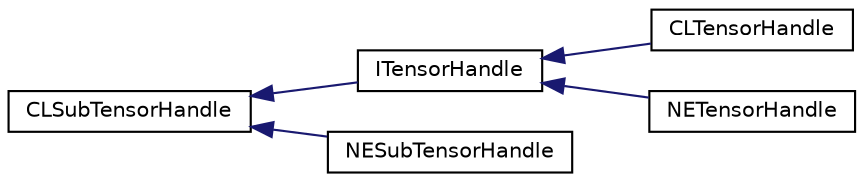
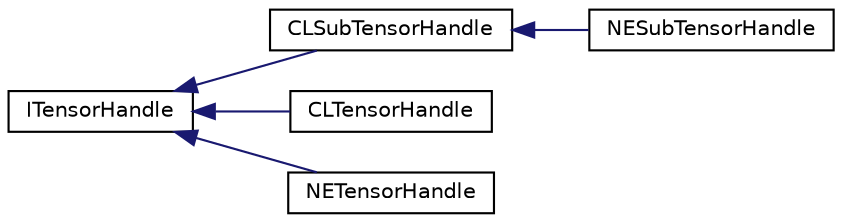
(315, 88) -> (256, 68)
